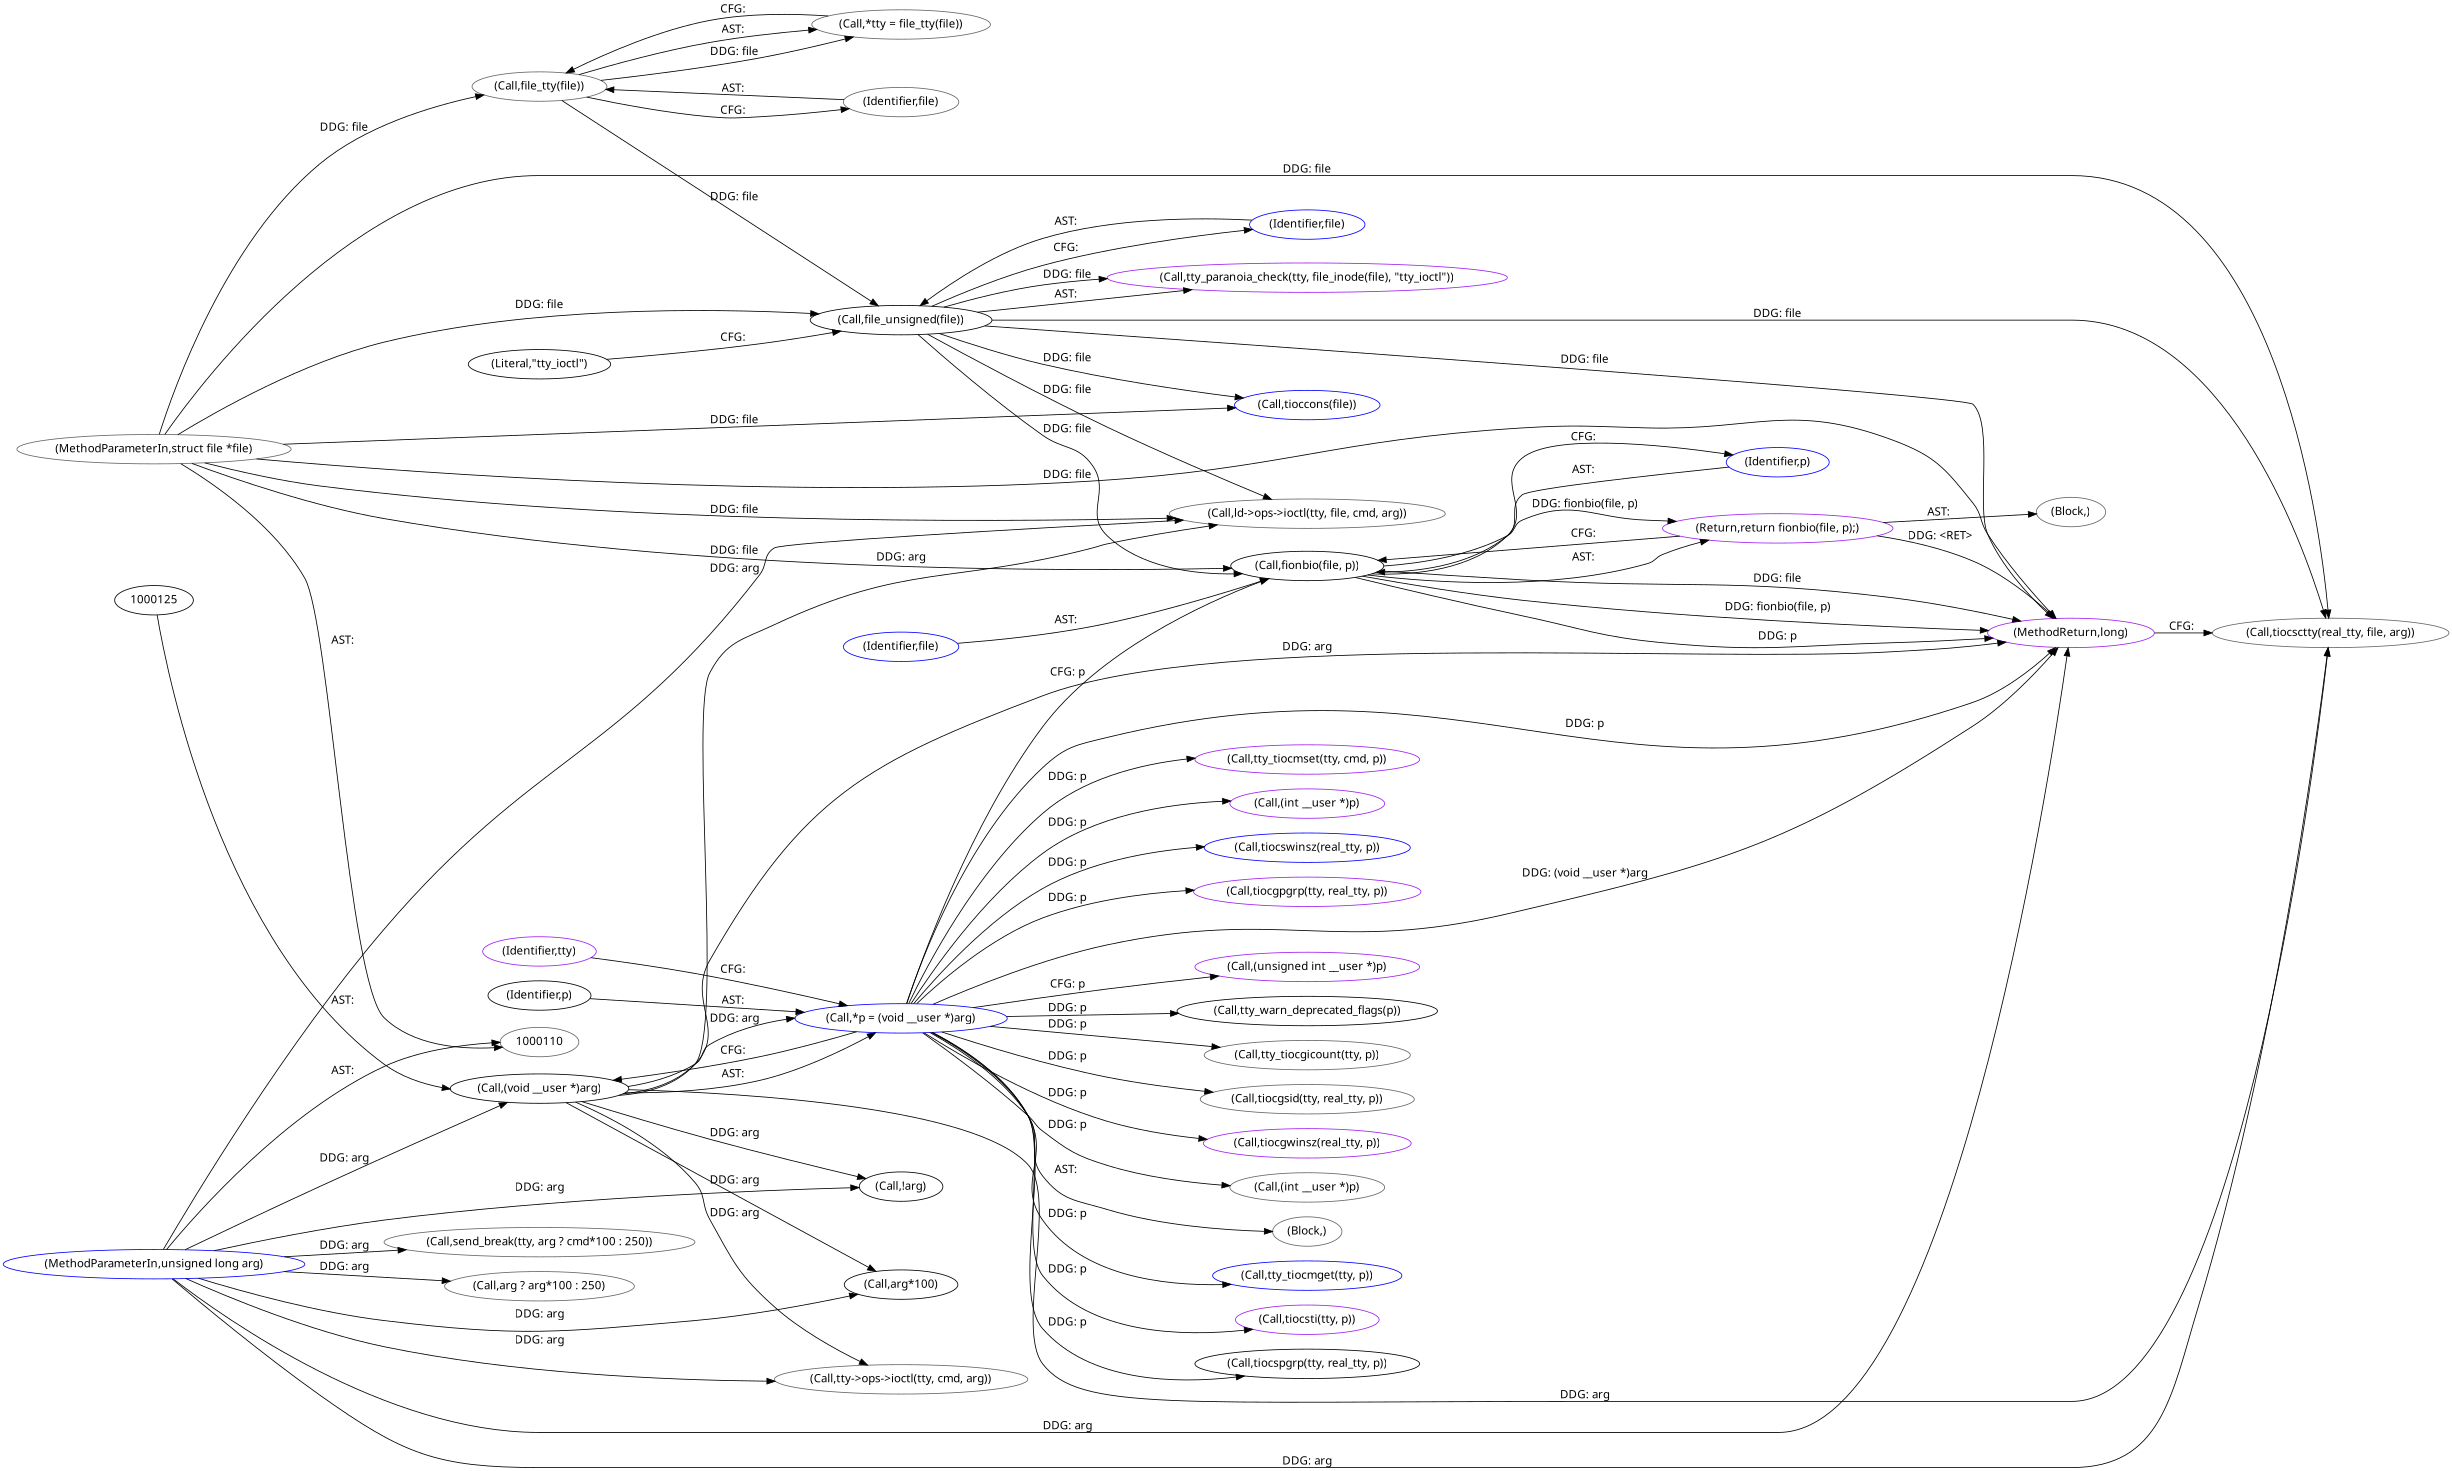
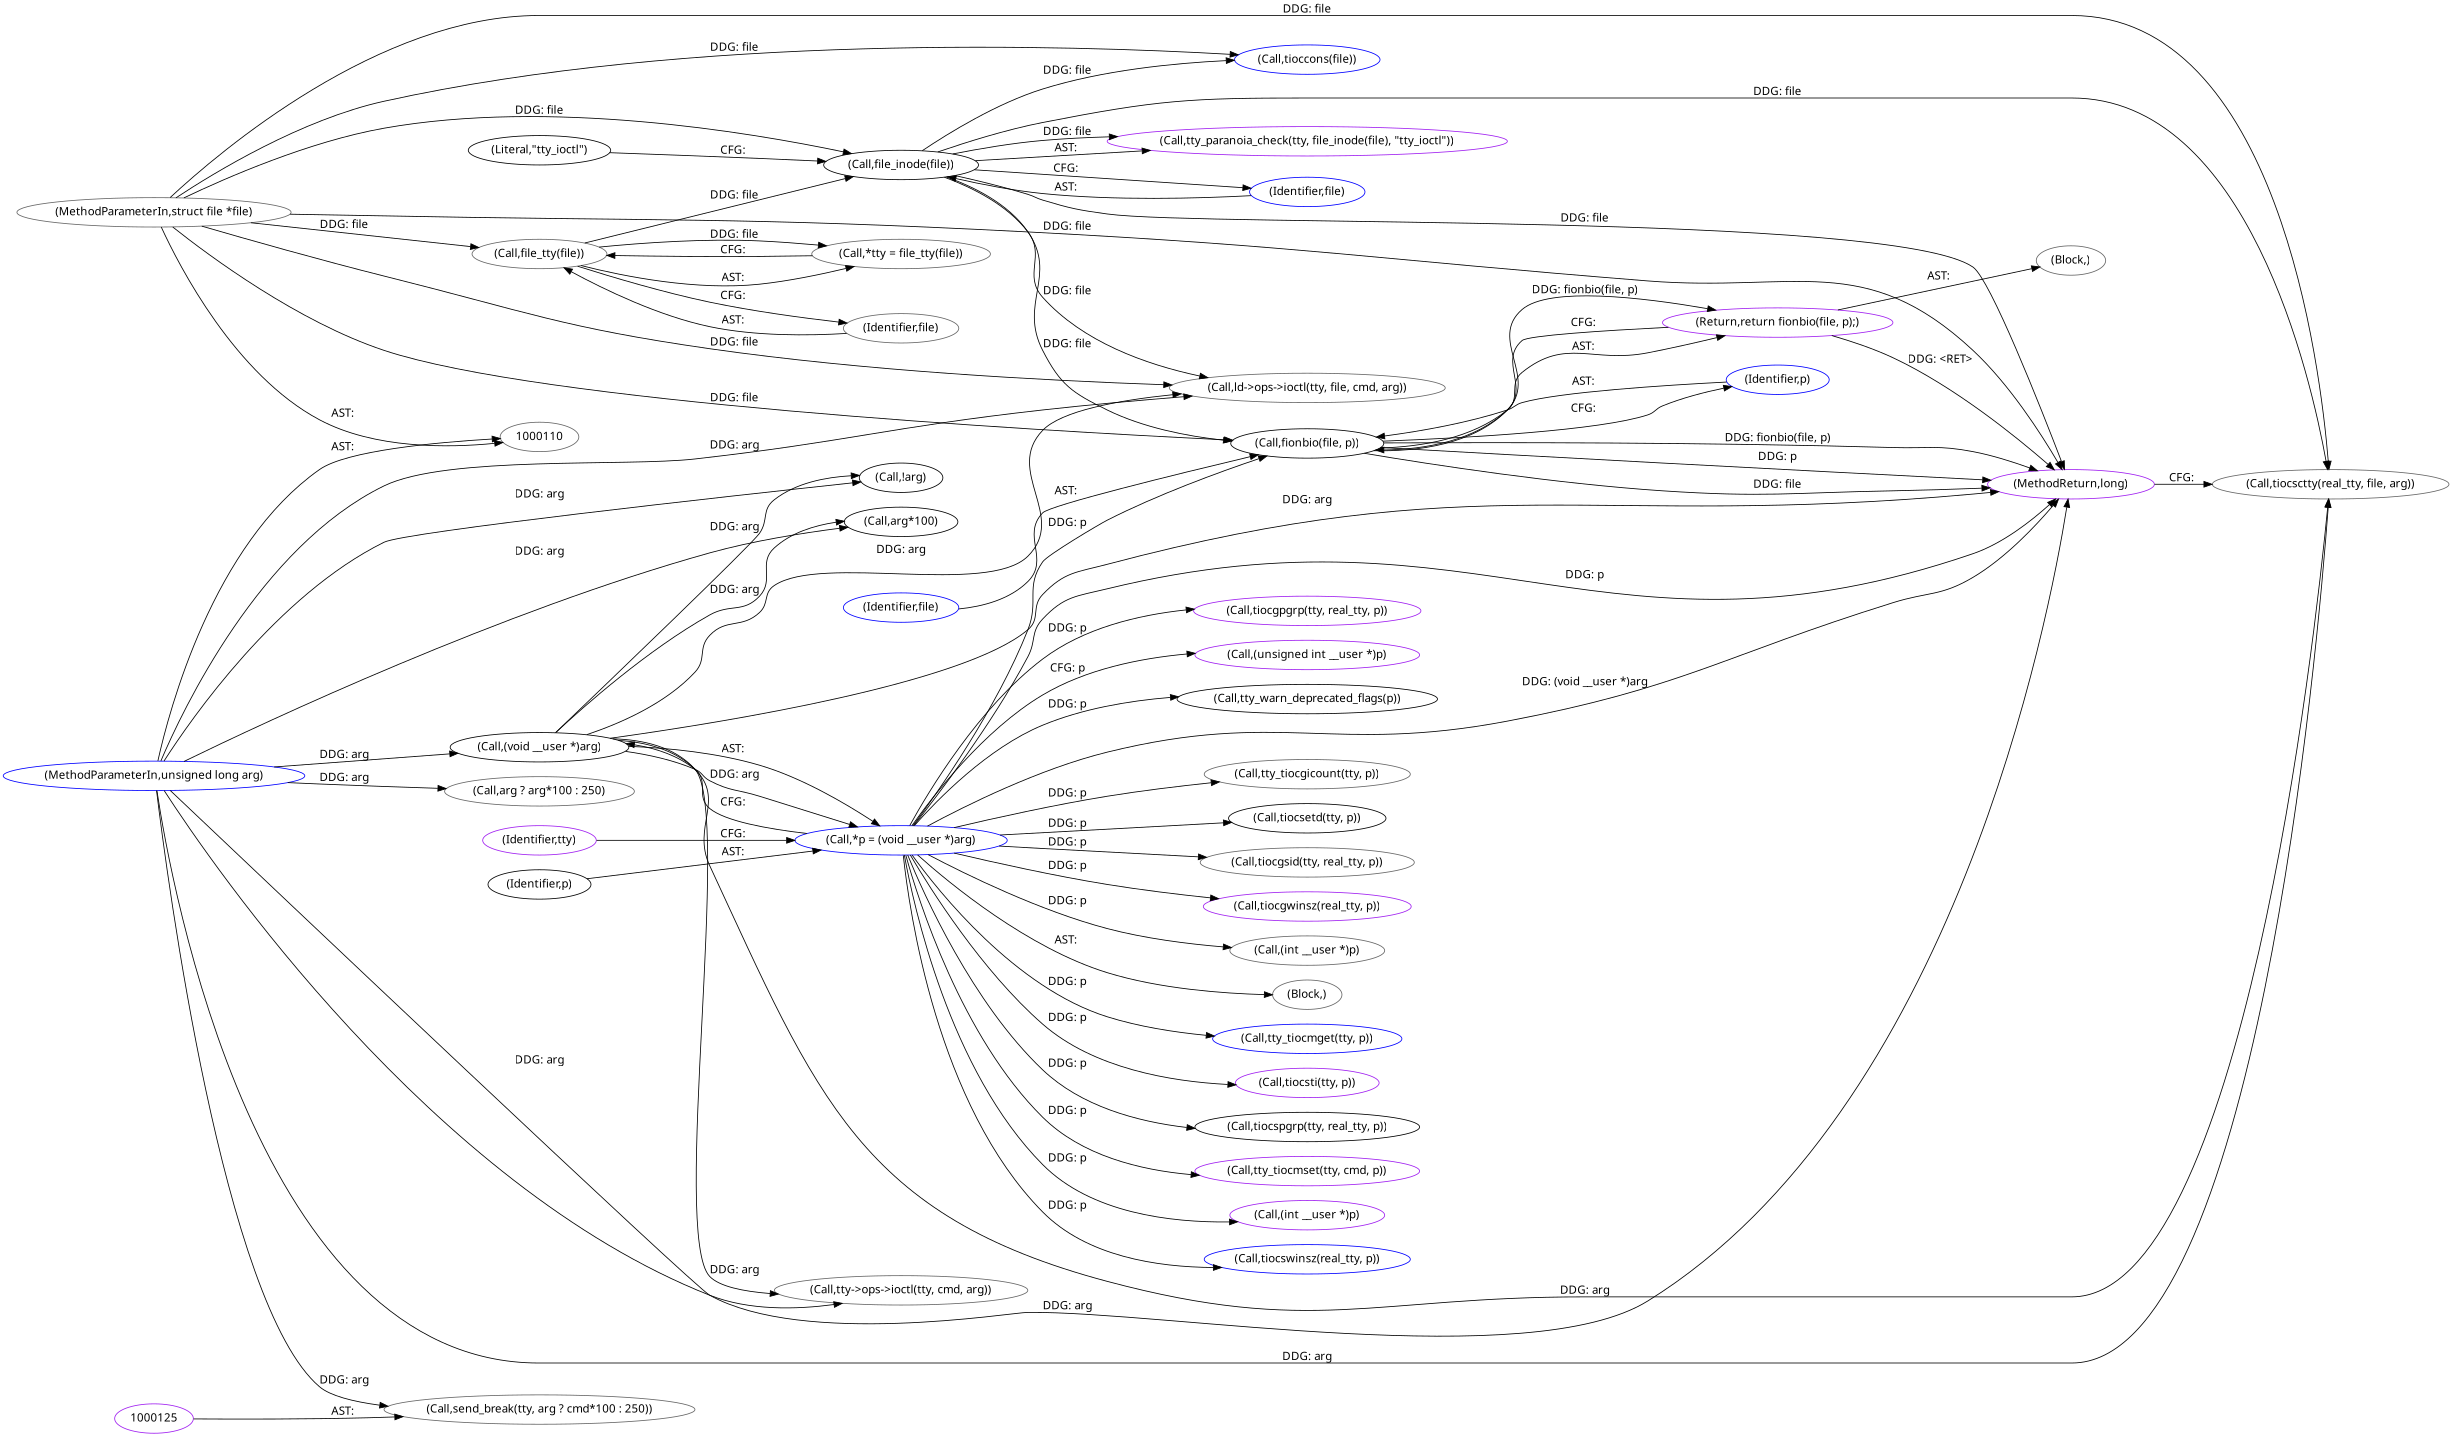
(901, 320) -> (901, 165)
(154, 600) -> (154, 1419)
(1068, 673) -> (1068, 523)
none -> (1307, 818)
(245, 889) -> (294, 1419)
